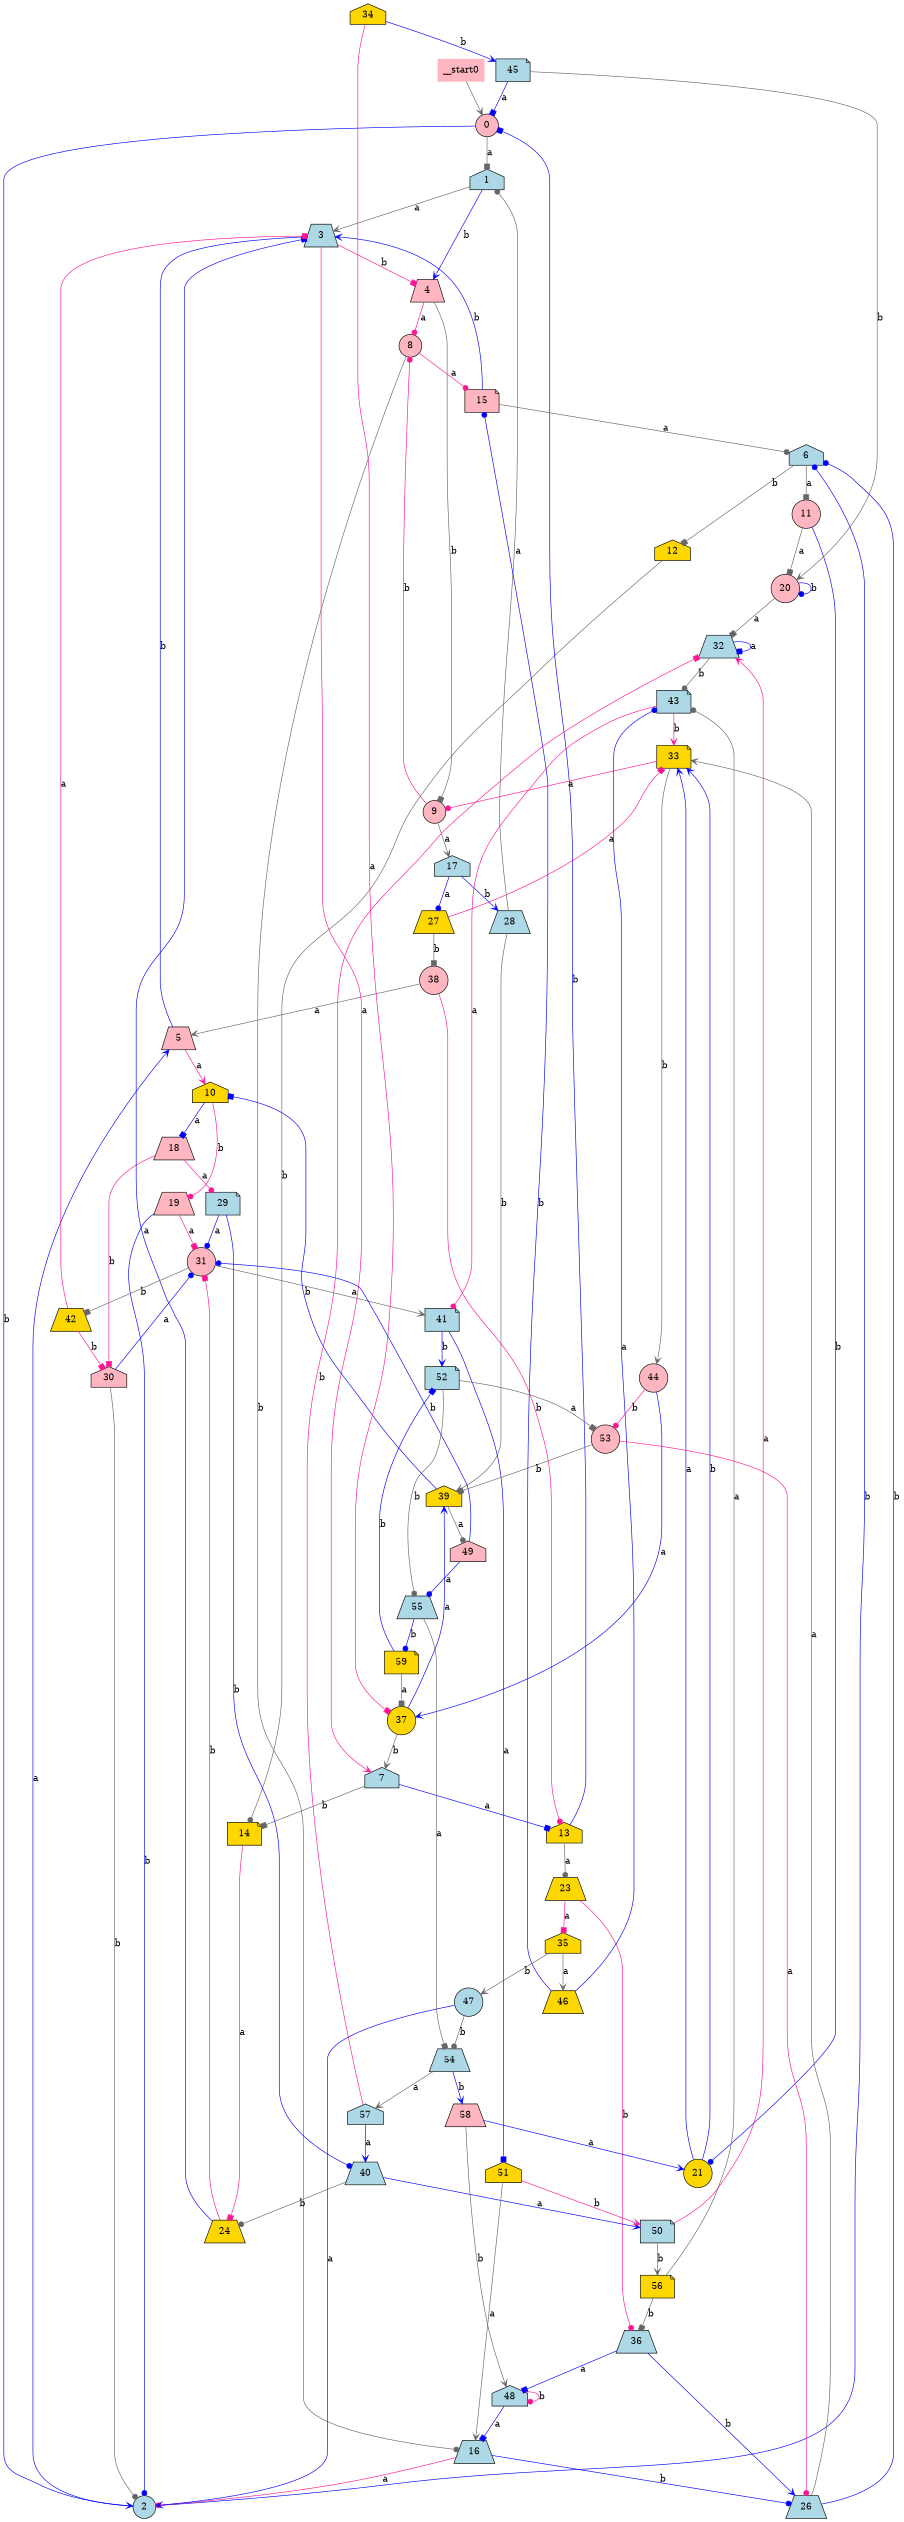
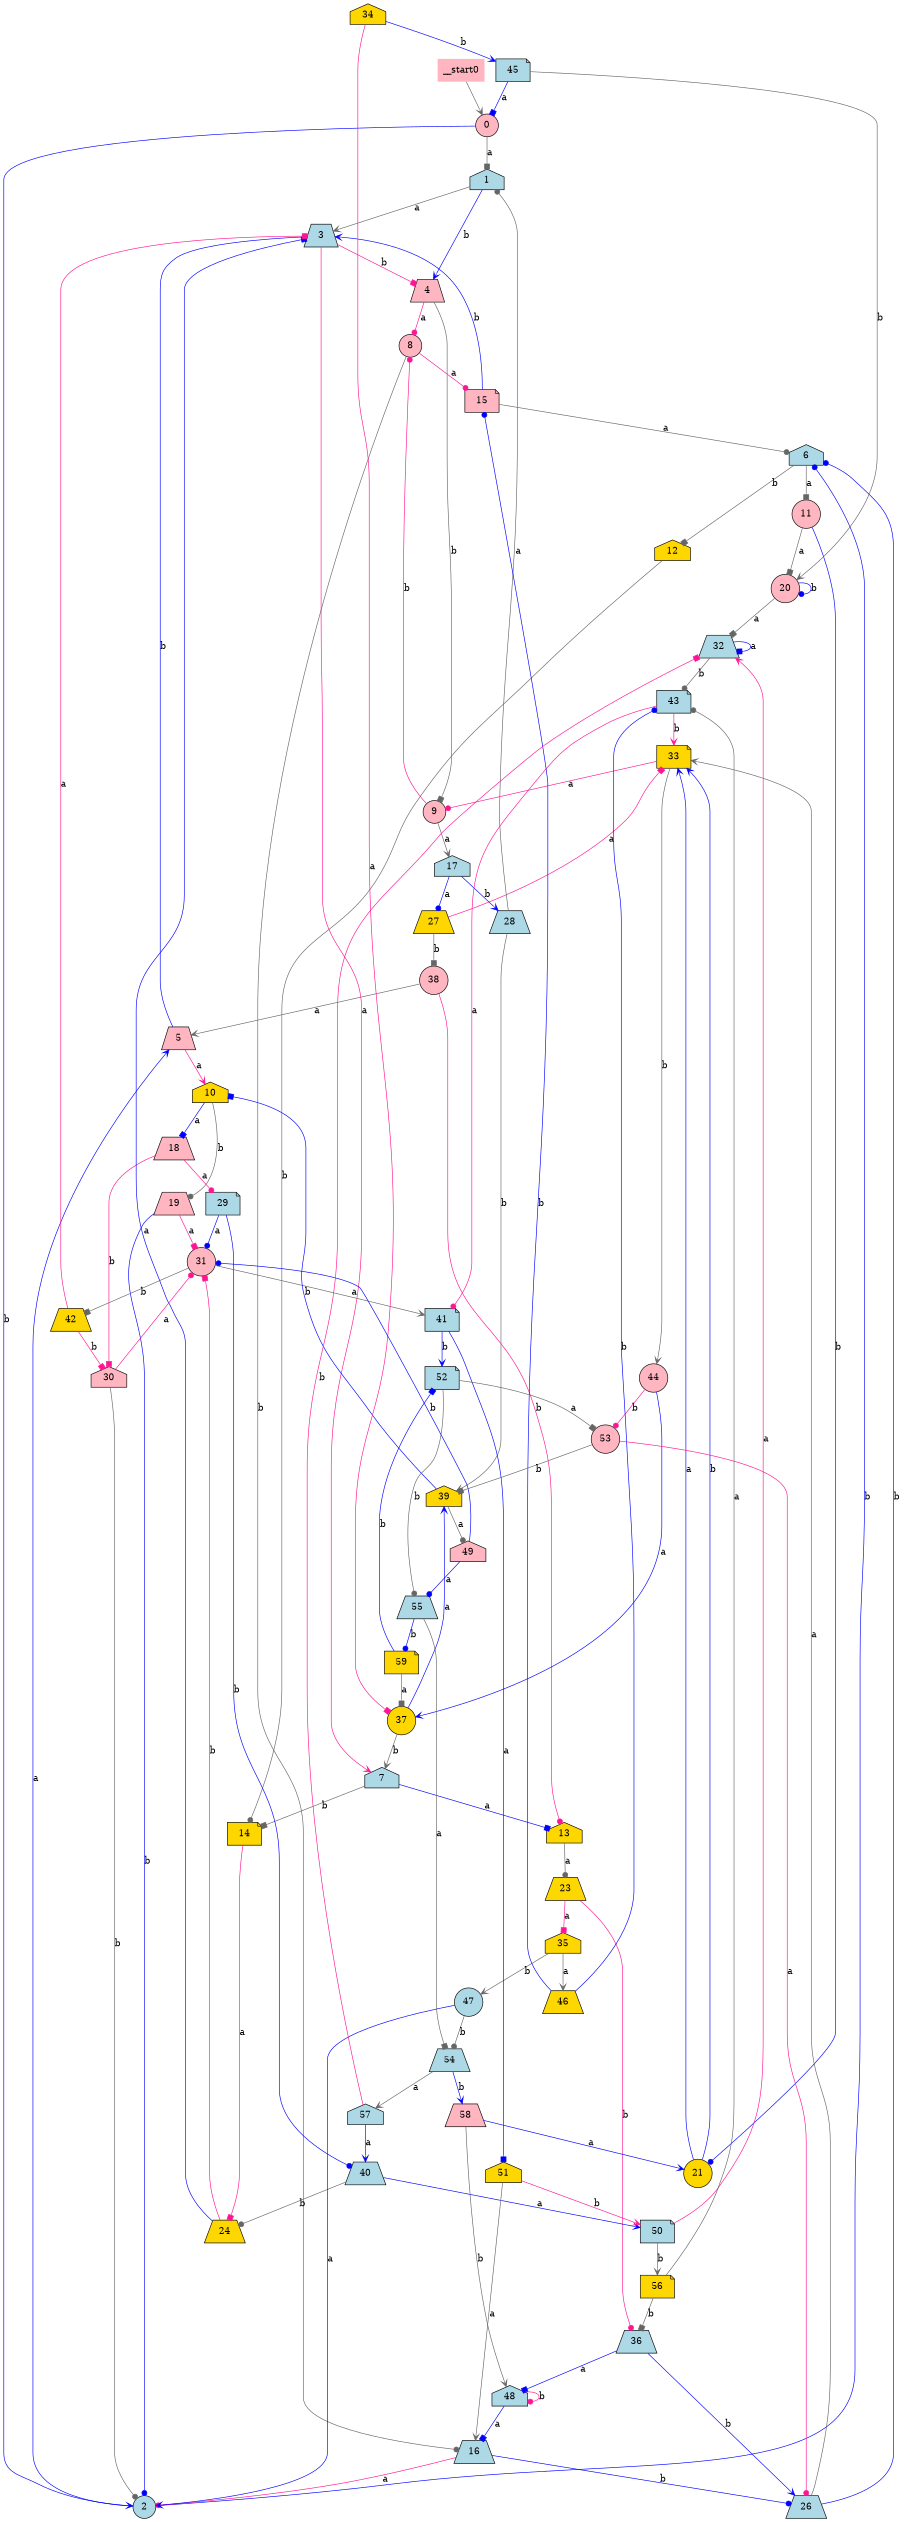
(573, 968) -> none
(216, 1153) -> (216, 1153)
(152, 1323) -> (152, 1323)
(624, 1347) -> (624, 1347)
